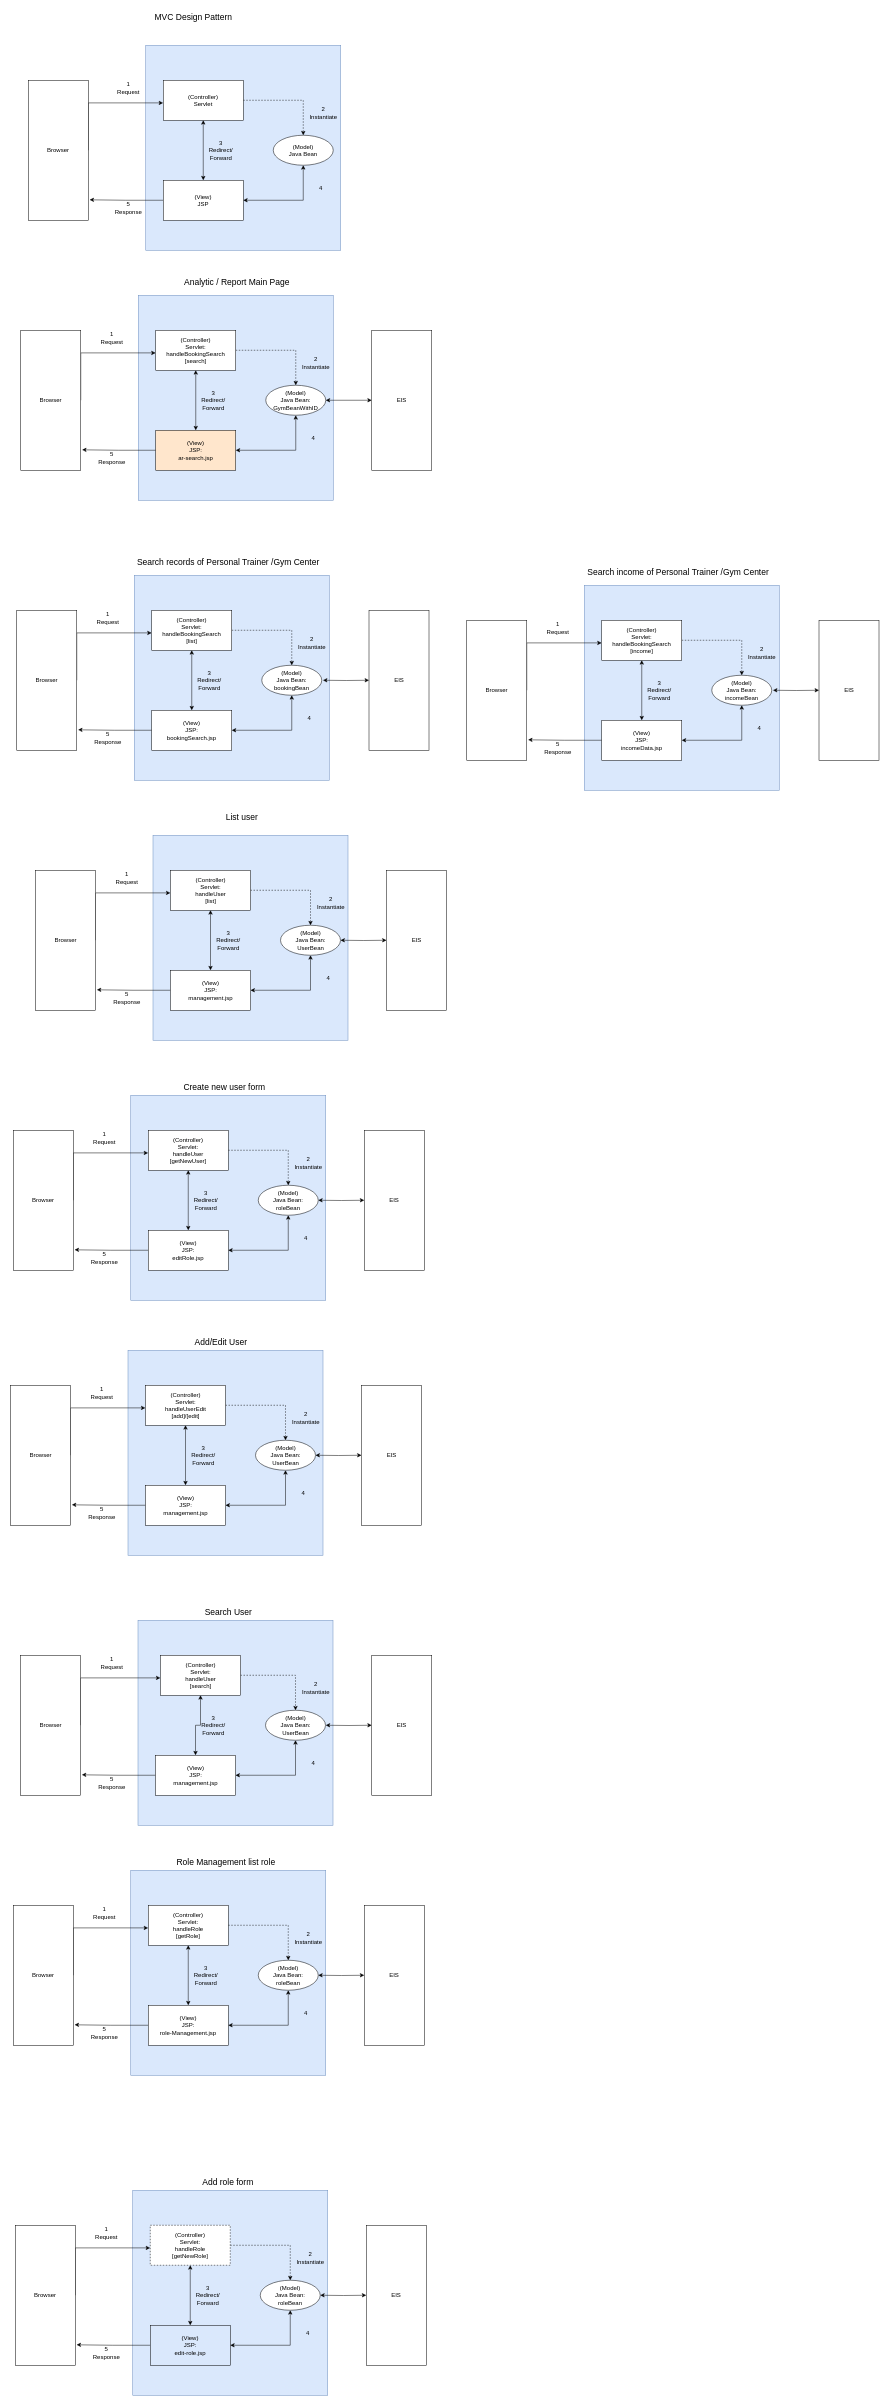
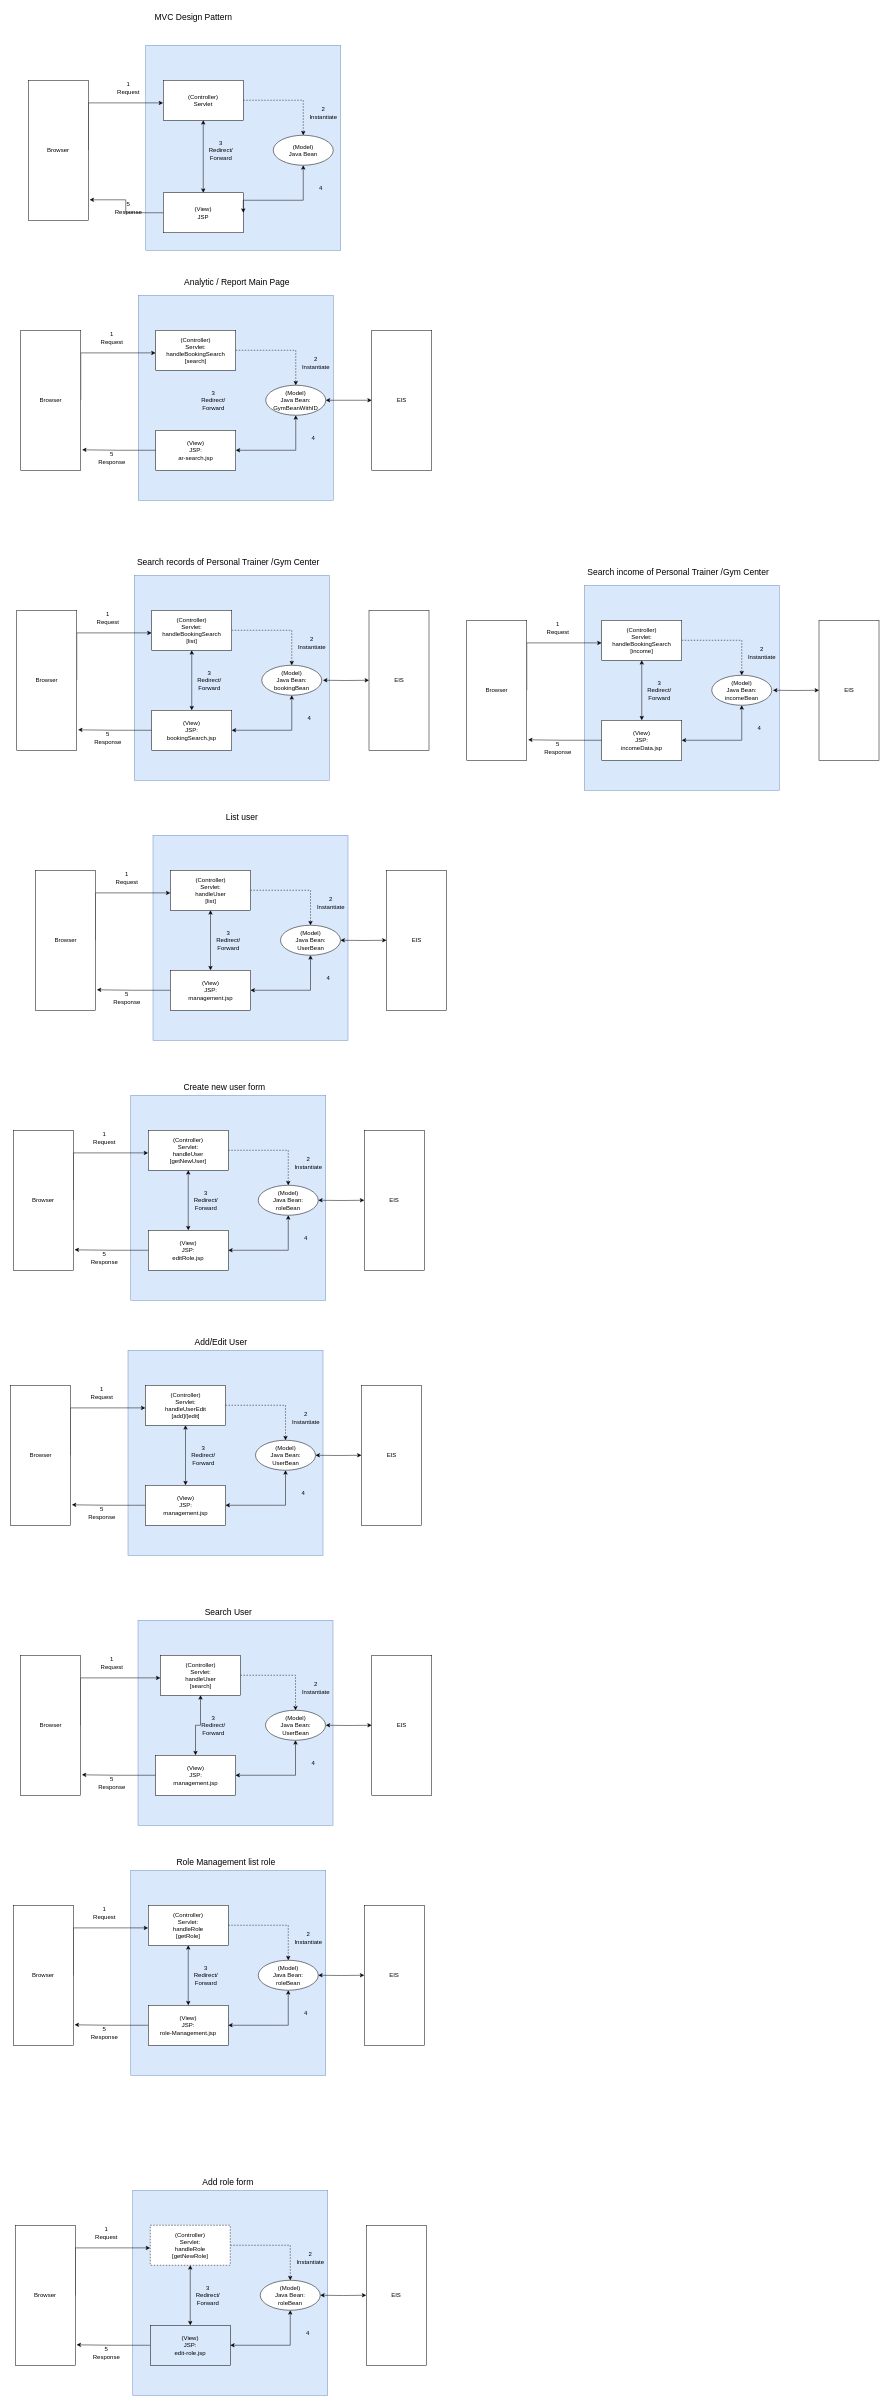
(203, 200) -> (203, 213)
(196, 425) -> none
(196, 450) -> (196, 450)
